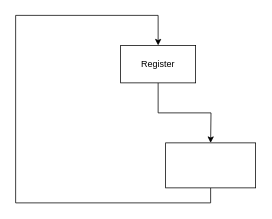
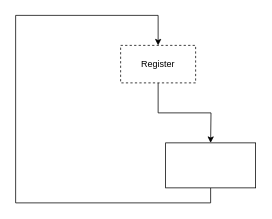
(158, 64) -> (158, 64)
